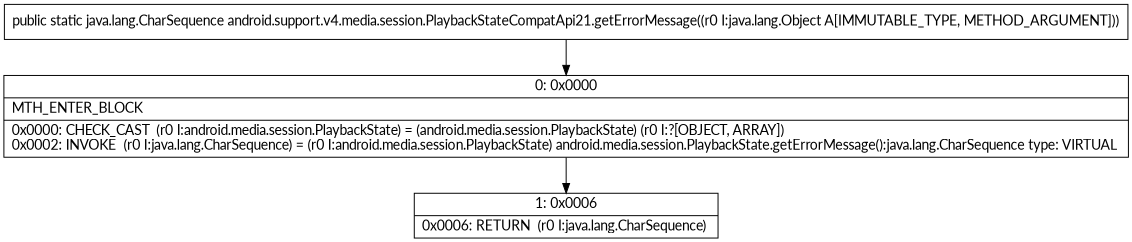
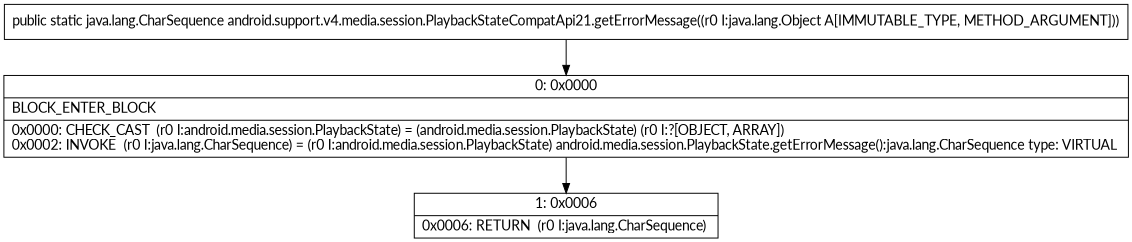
(77, 109) -> (84, 109)
